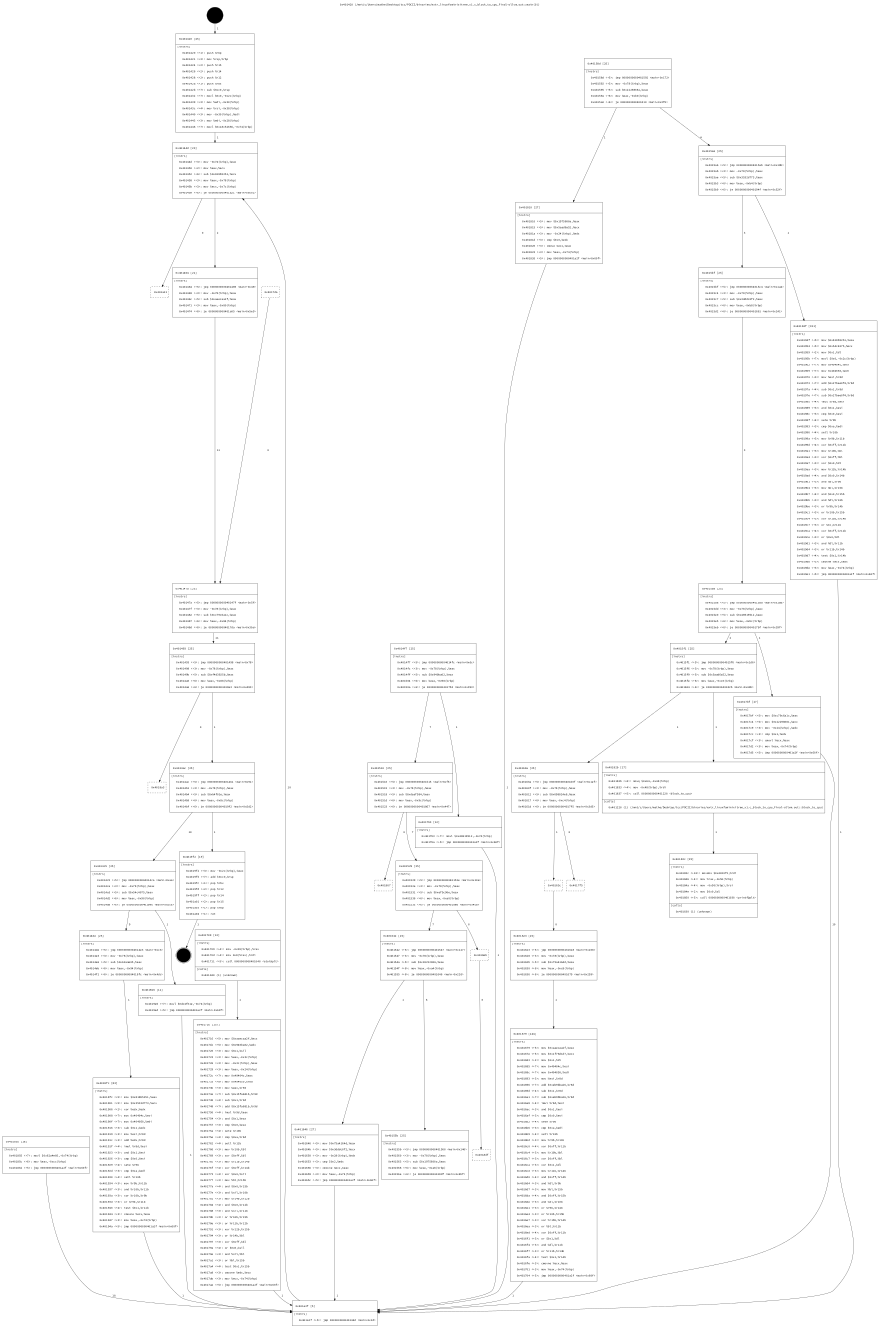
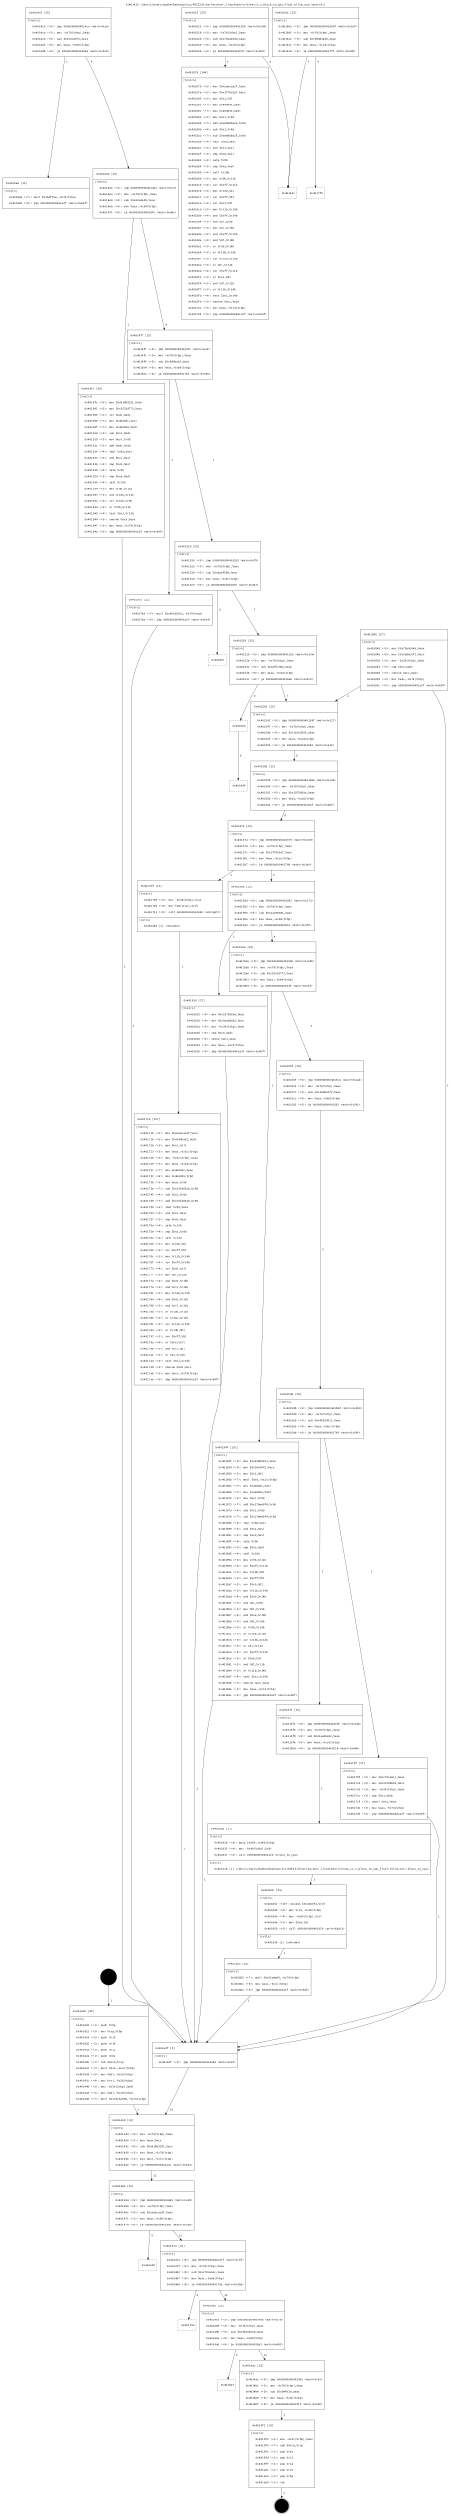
(217, 233) -> (154, 2176)
none -> (152, 273)
(160, 292) -> none
(246, 440) -> (193, 2304)
(214, 727) -> (265, 2355)
(635, 727) -> none
(173, 836) -> none
none -> (271, 846)
(554, 910) -> (287, 119)
(833, 925) -> (438, 1916)
(367, 1048) -> (349, 693)
(184, 1206) -> none
(113, 1296) -> (248, 2001)
(455, 1307) -> none
none -> (282, 1952)
none -> (148, 2265)
